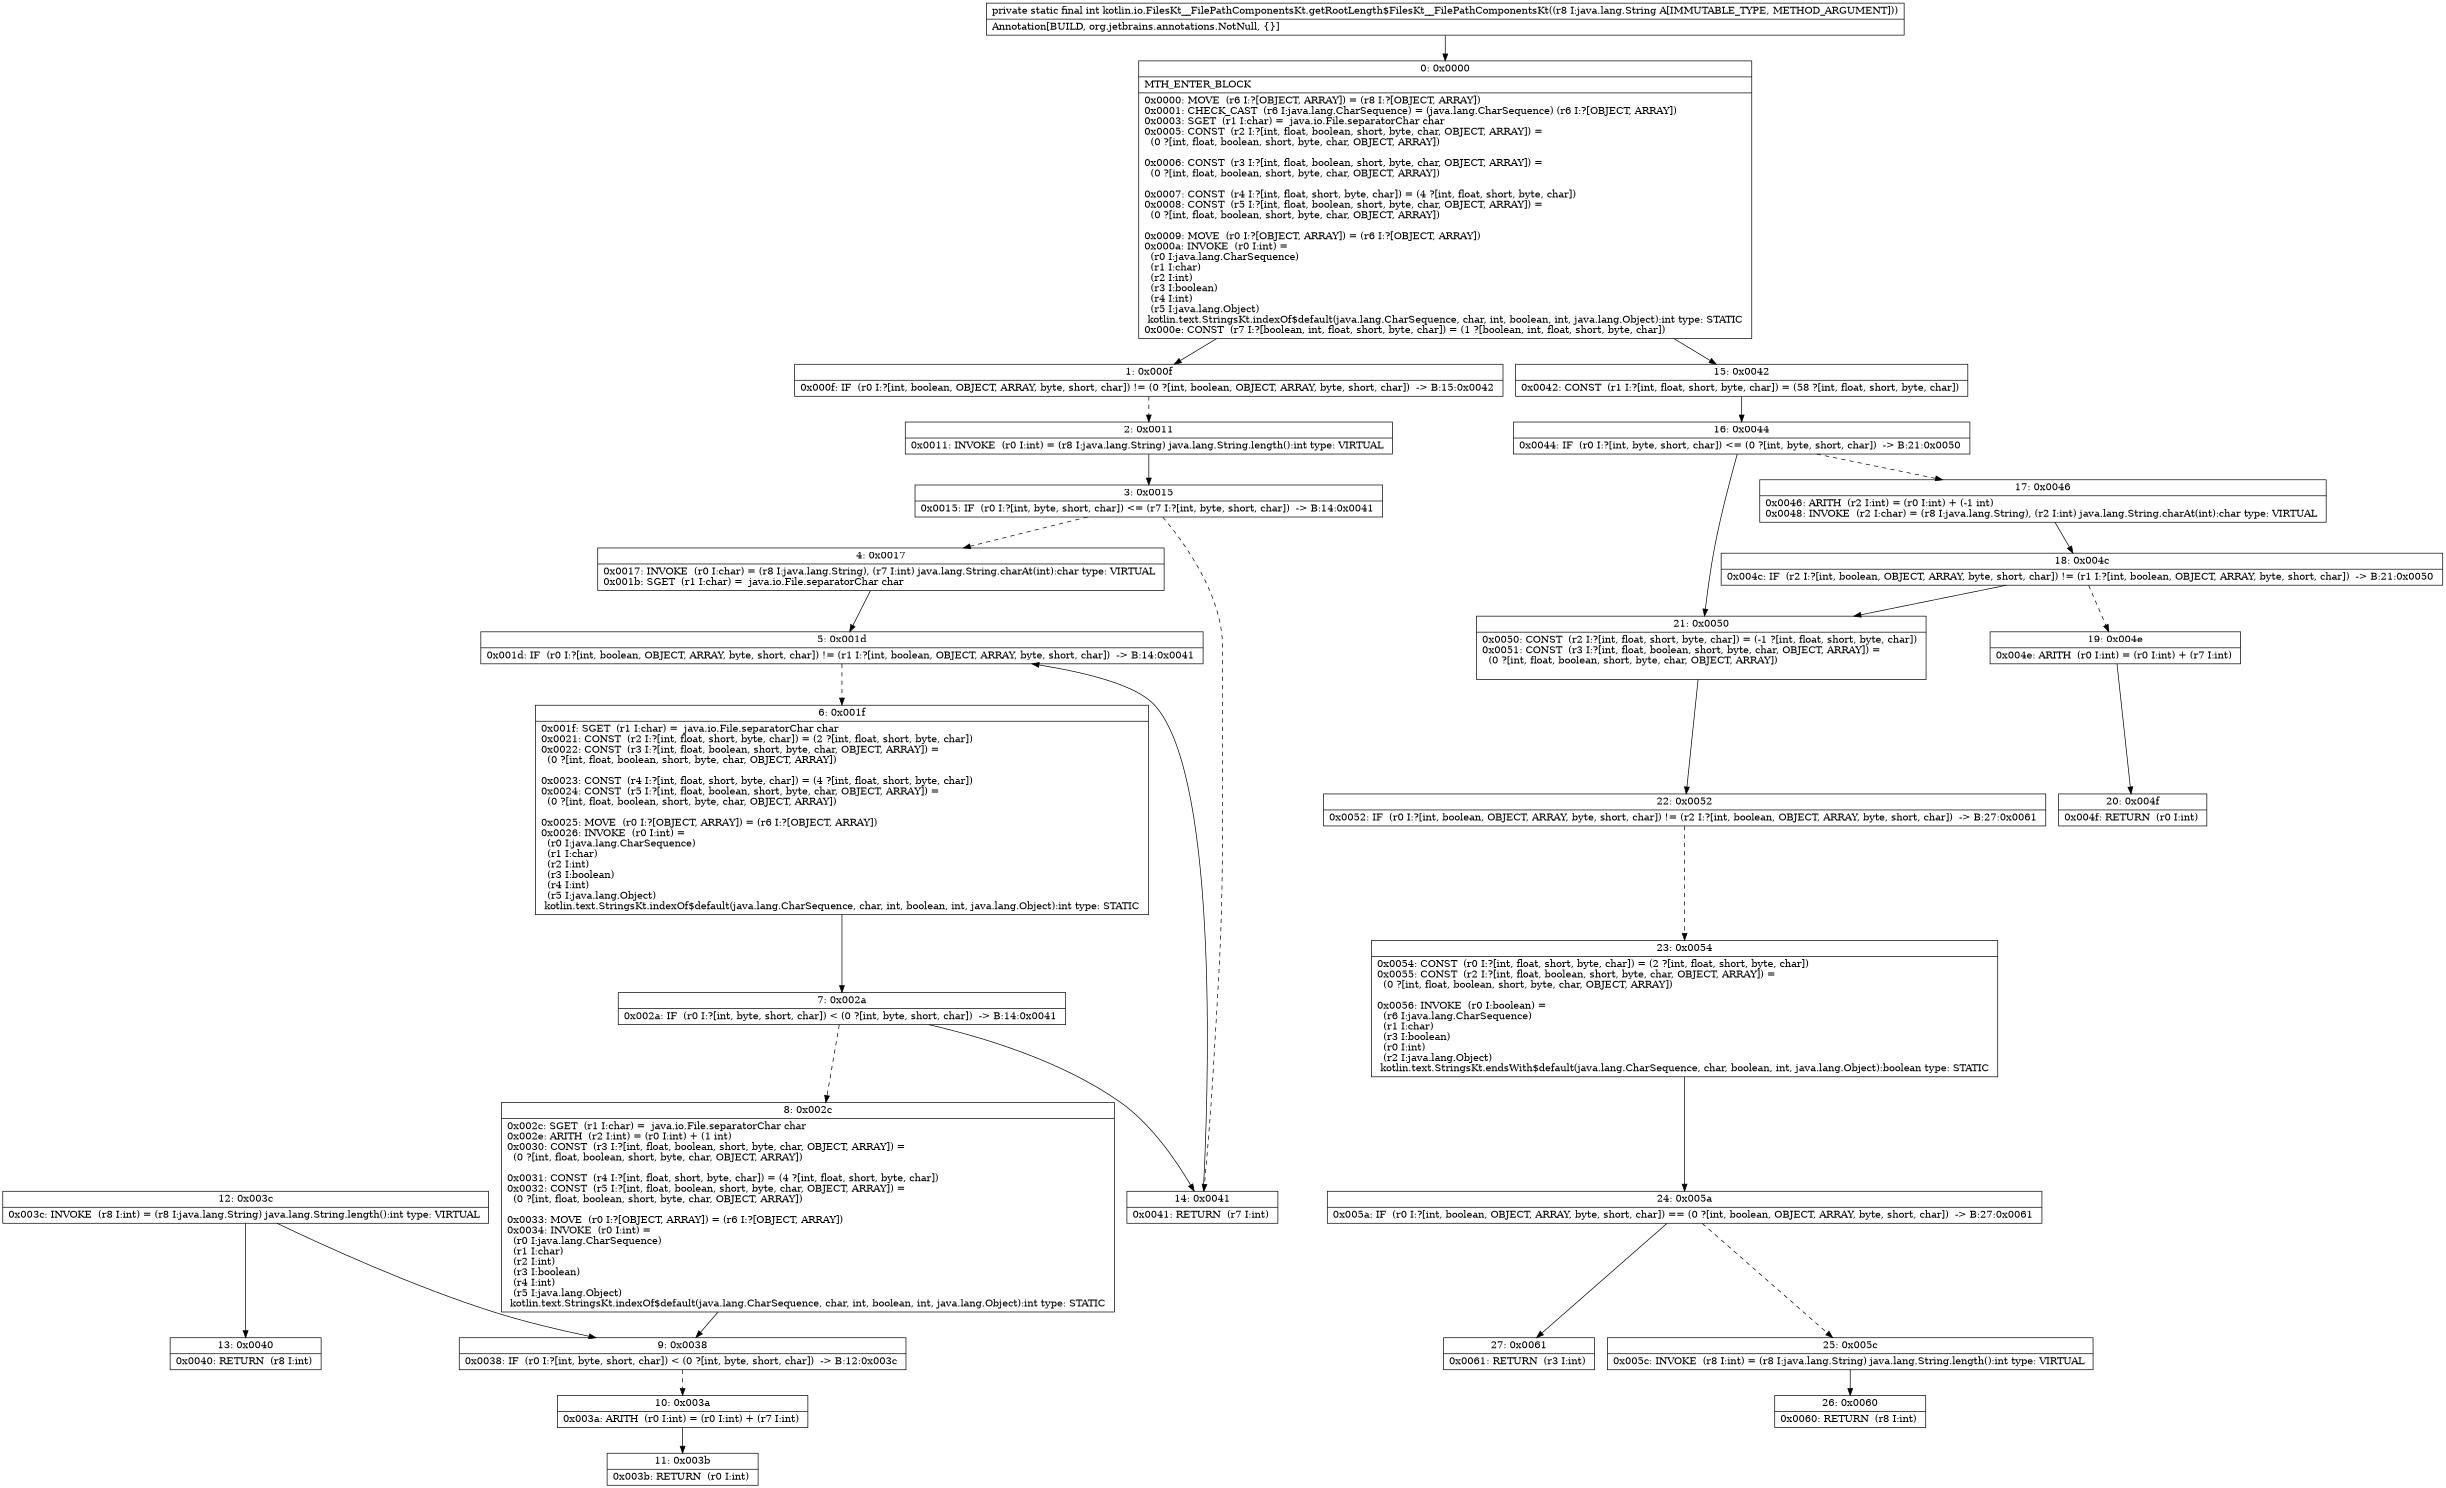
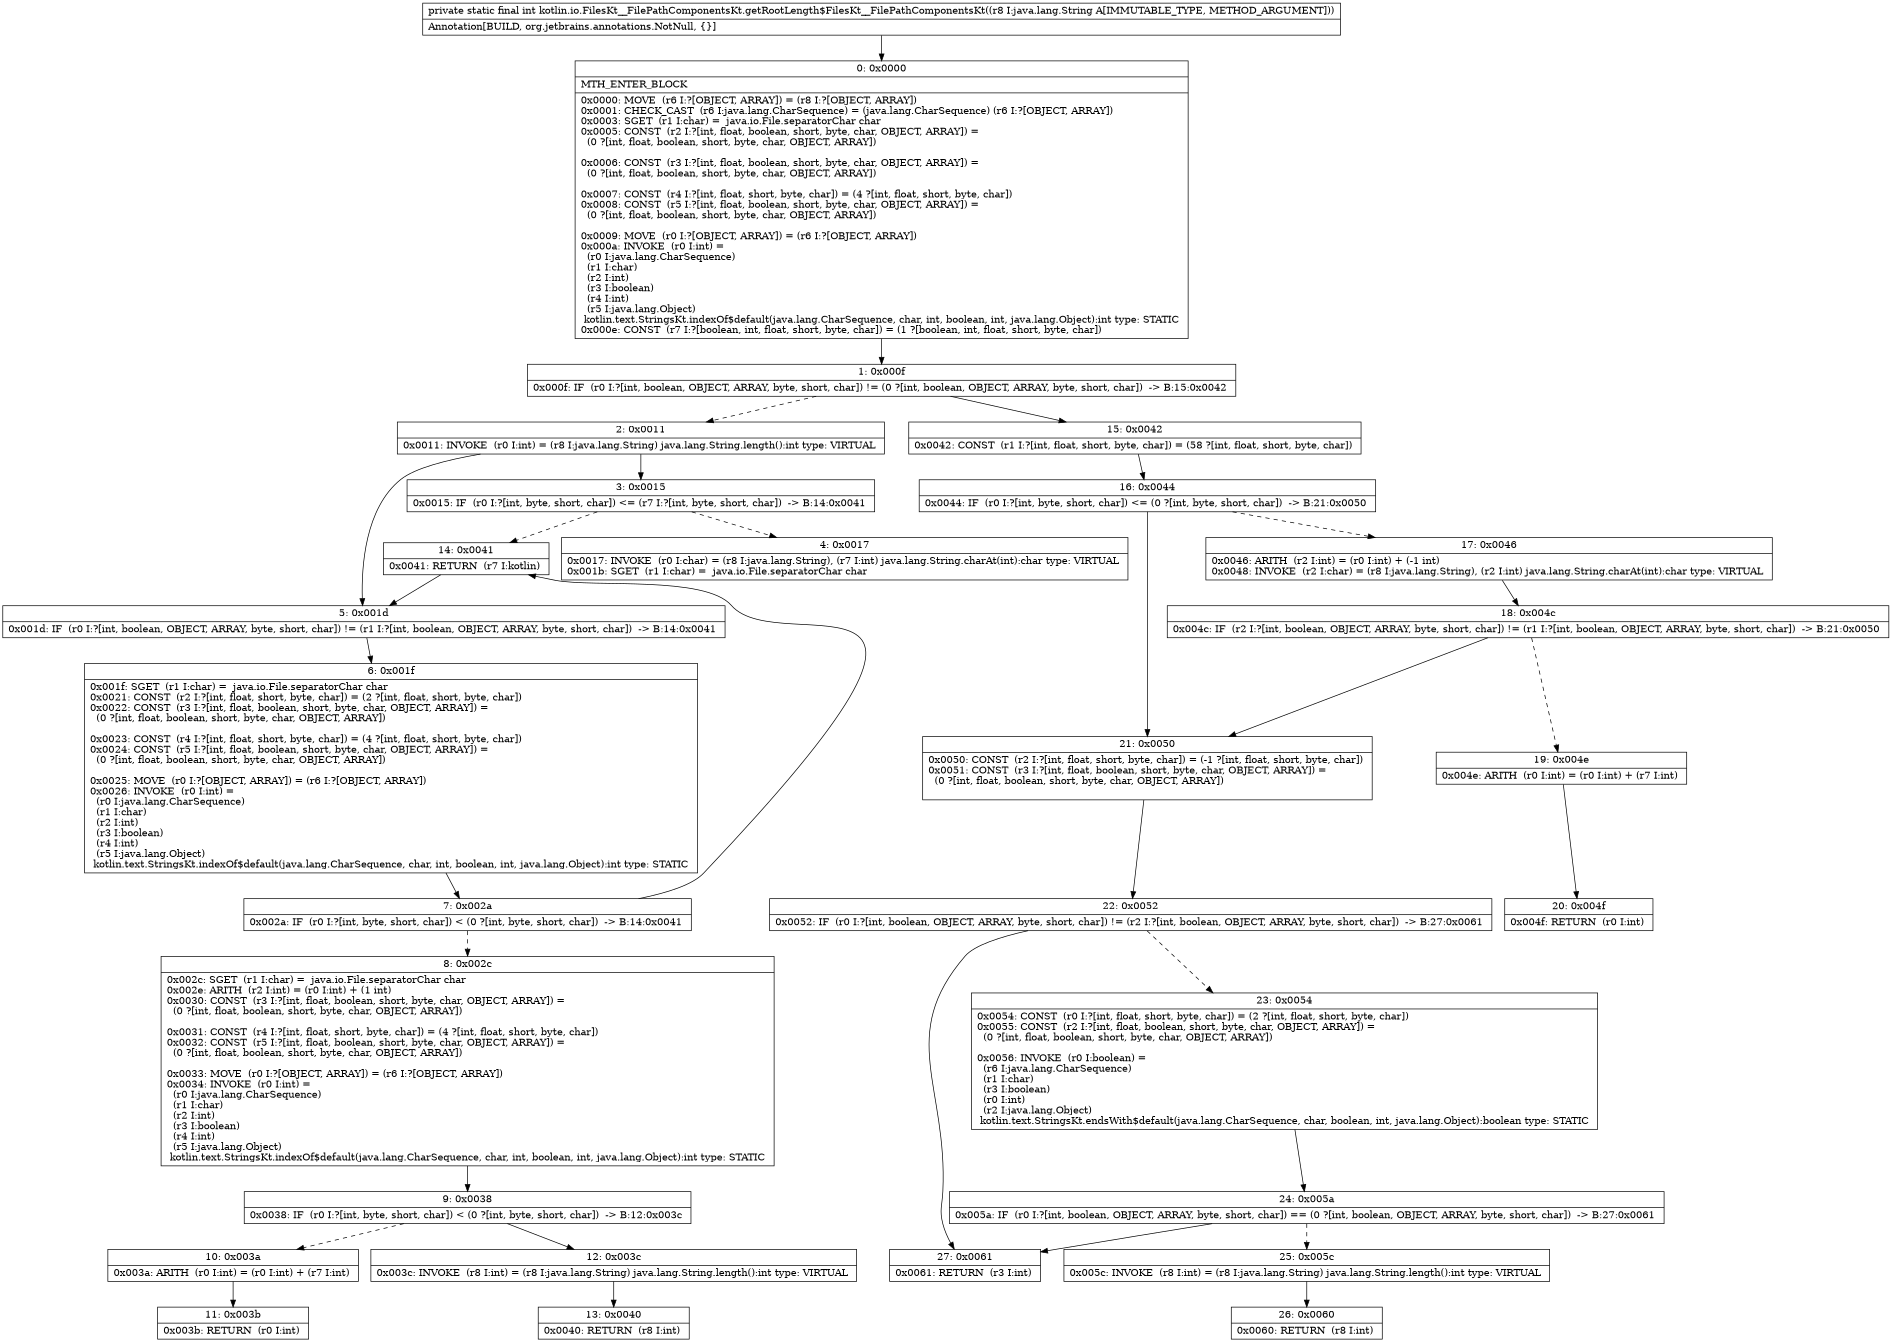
(1692, 350) -> (1005, 408)
(862, 608) -> (386, 496)
(842, 681) -> (369, 647)
none -> (930, 1062)
(1202, 1215) -> (466, 566)
(430, 1289) -> (537, 1235)
